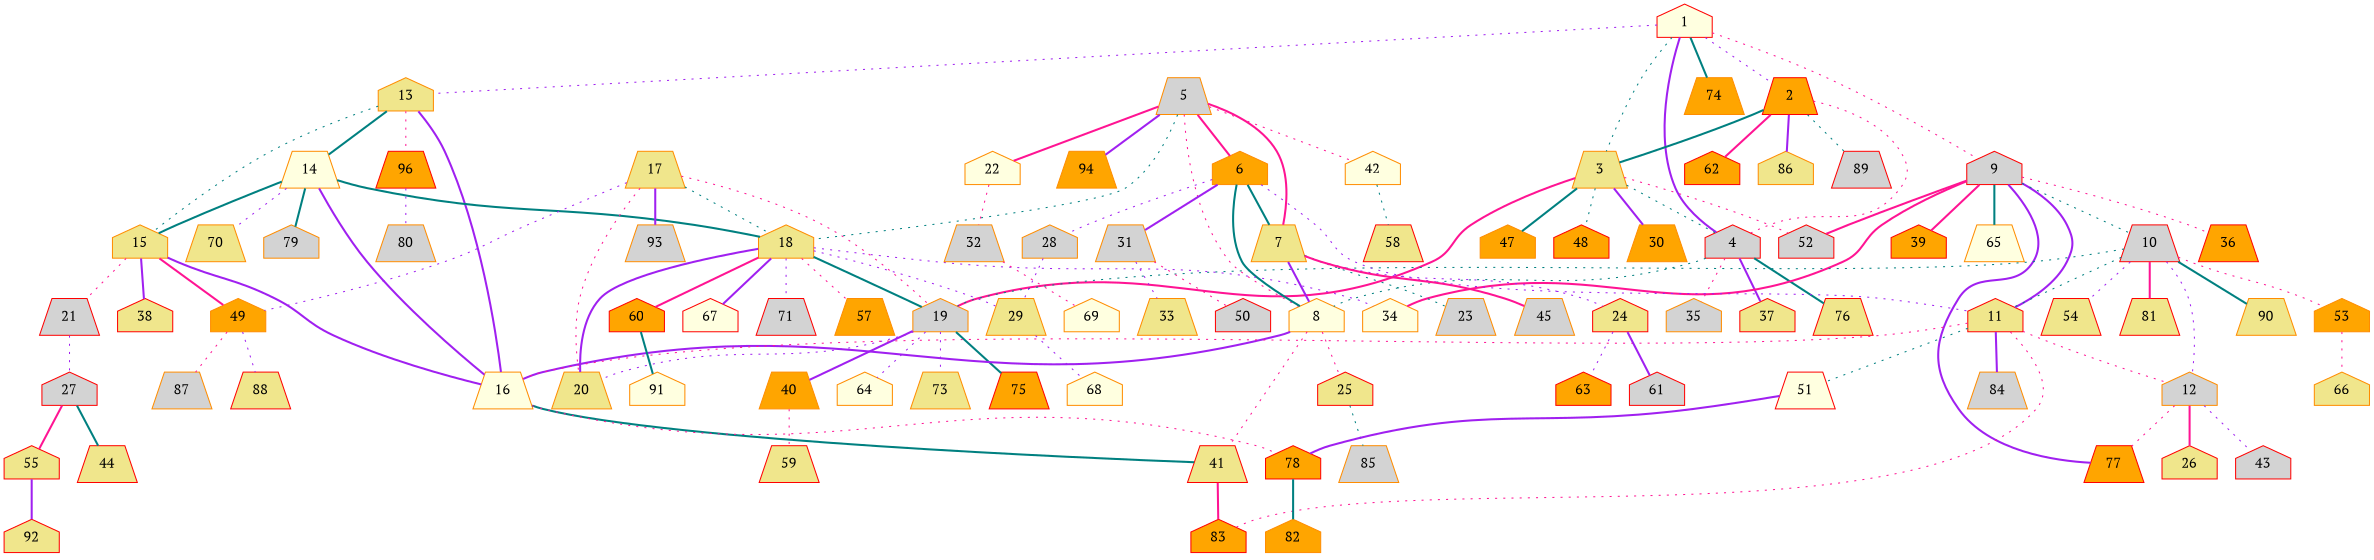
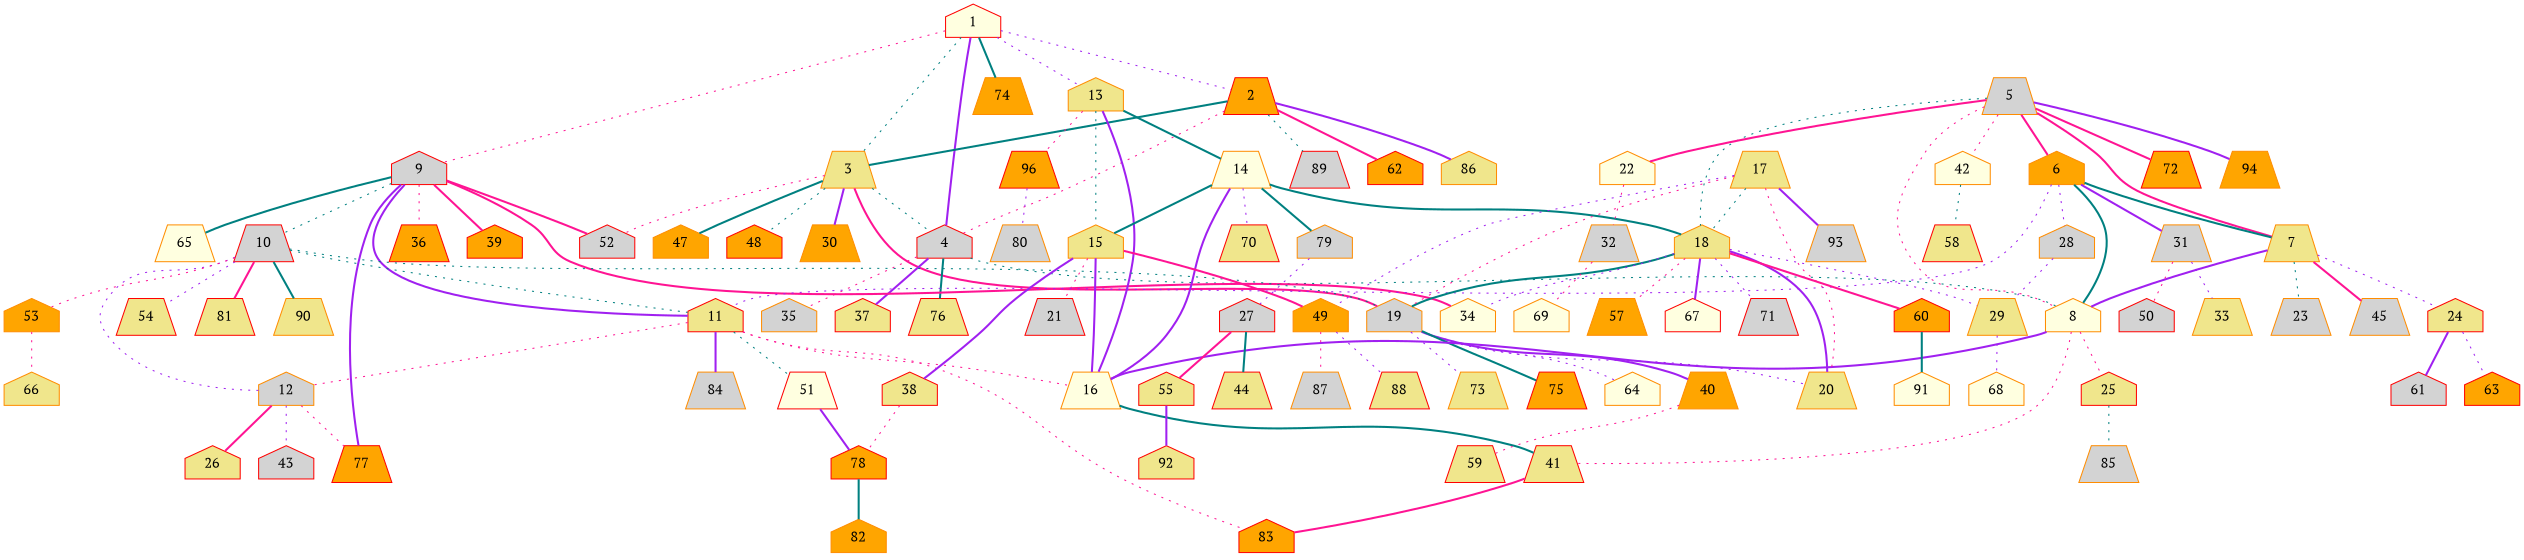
none -> (2171, 170)
(216, 243) -> (1249, 243)
(70, 354) -> (1290, 277)
(905, 425) -> (884, 428)
